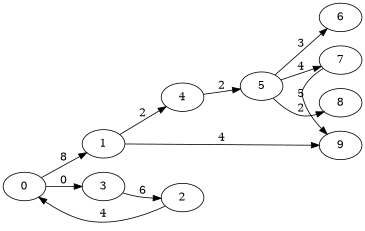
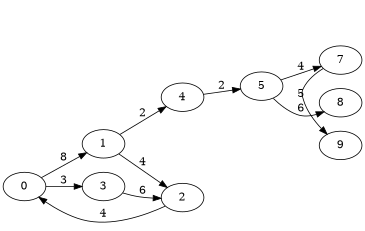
(341, 17) -> none
(301, 109) -> (301, 109)
(218, 145) -> (140, 168)
(64, 181) -> (64, 181)
